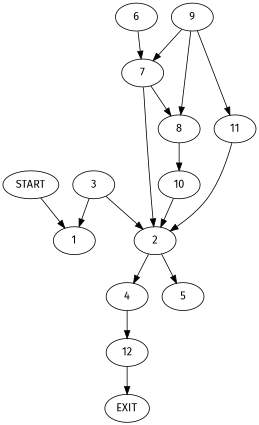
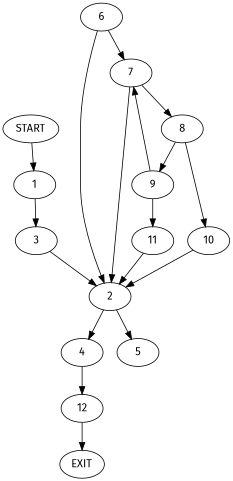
(186, 69) -> (169, 153)
none -> (81, 154)
(85, 209) -> (35, 209)
